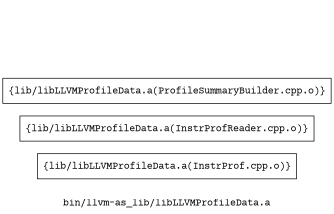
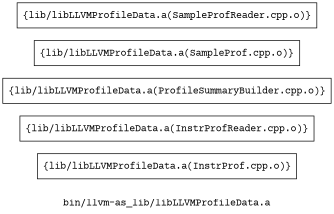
none -> (167, 15)
none -> (167, 53)
